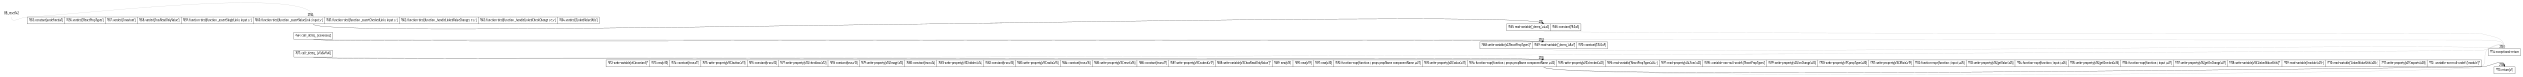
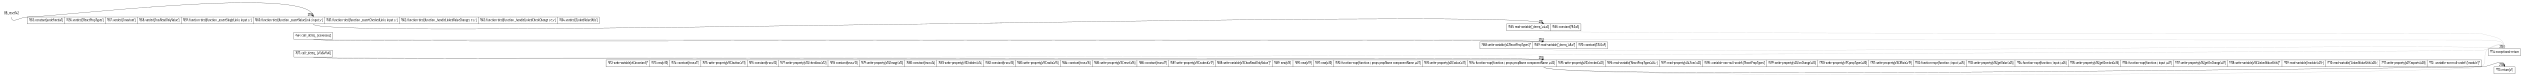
(162, 6) -> (162, 6)
